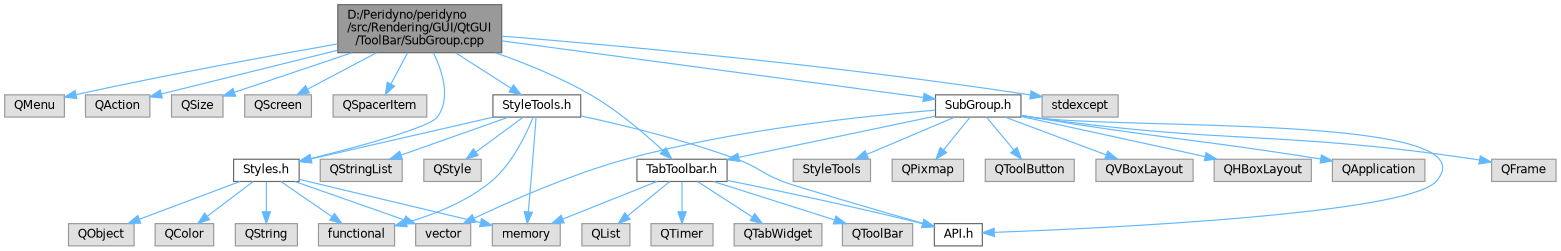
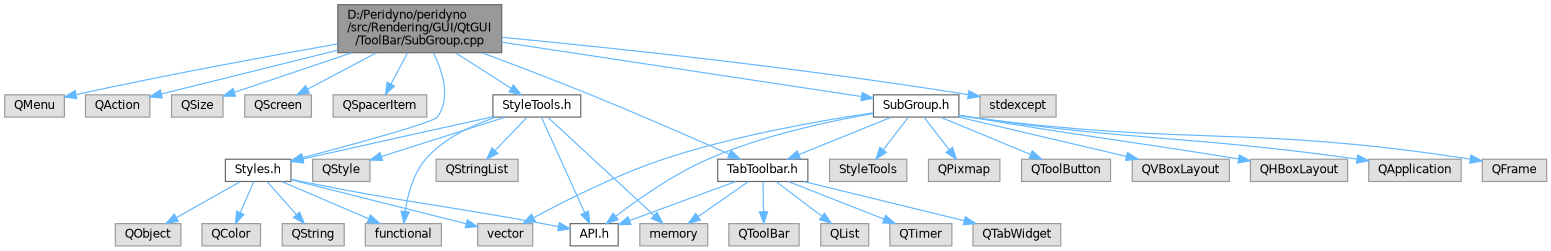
(390, 201) -> (425, 204)
